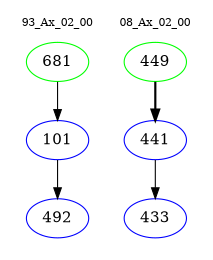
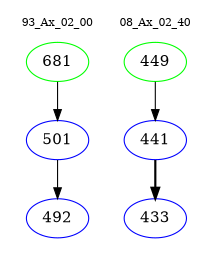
(155, 23) -> (155, 23)
(155, 96) -> (155, 96)
(58, 140) -> (58, 140)
(155, 174) -> (155, 174)
